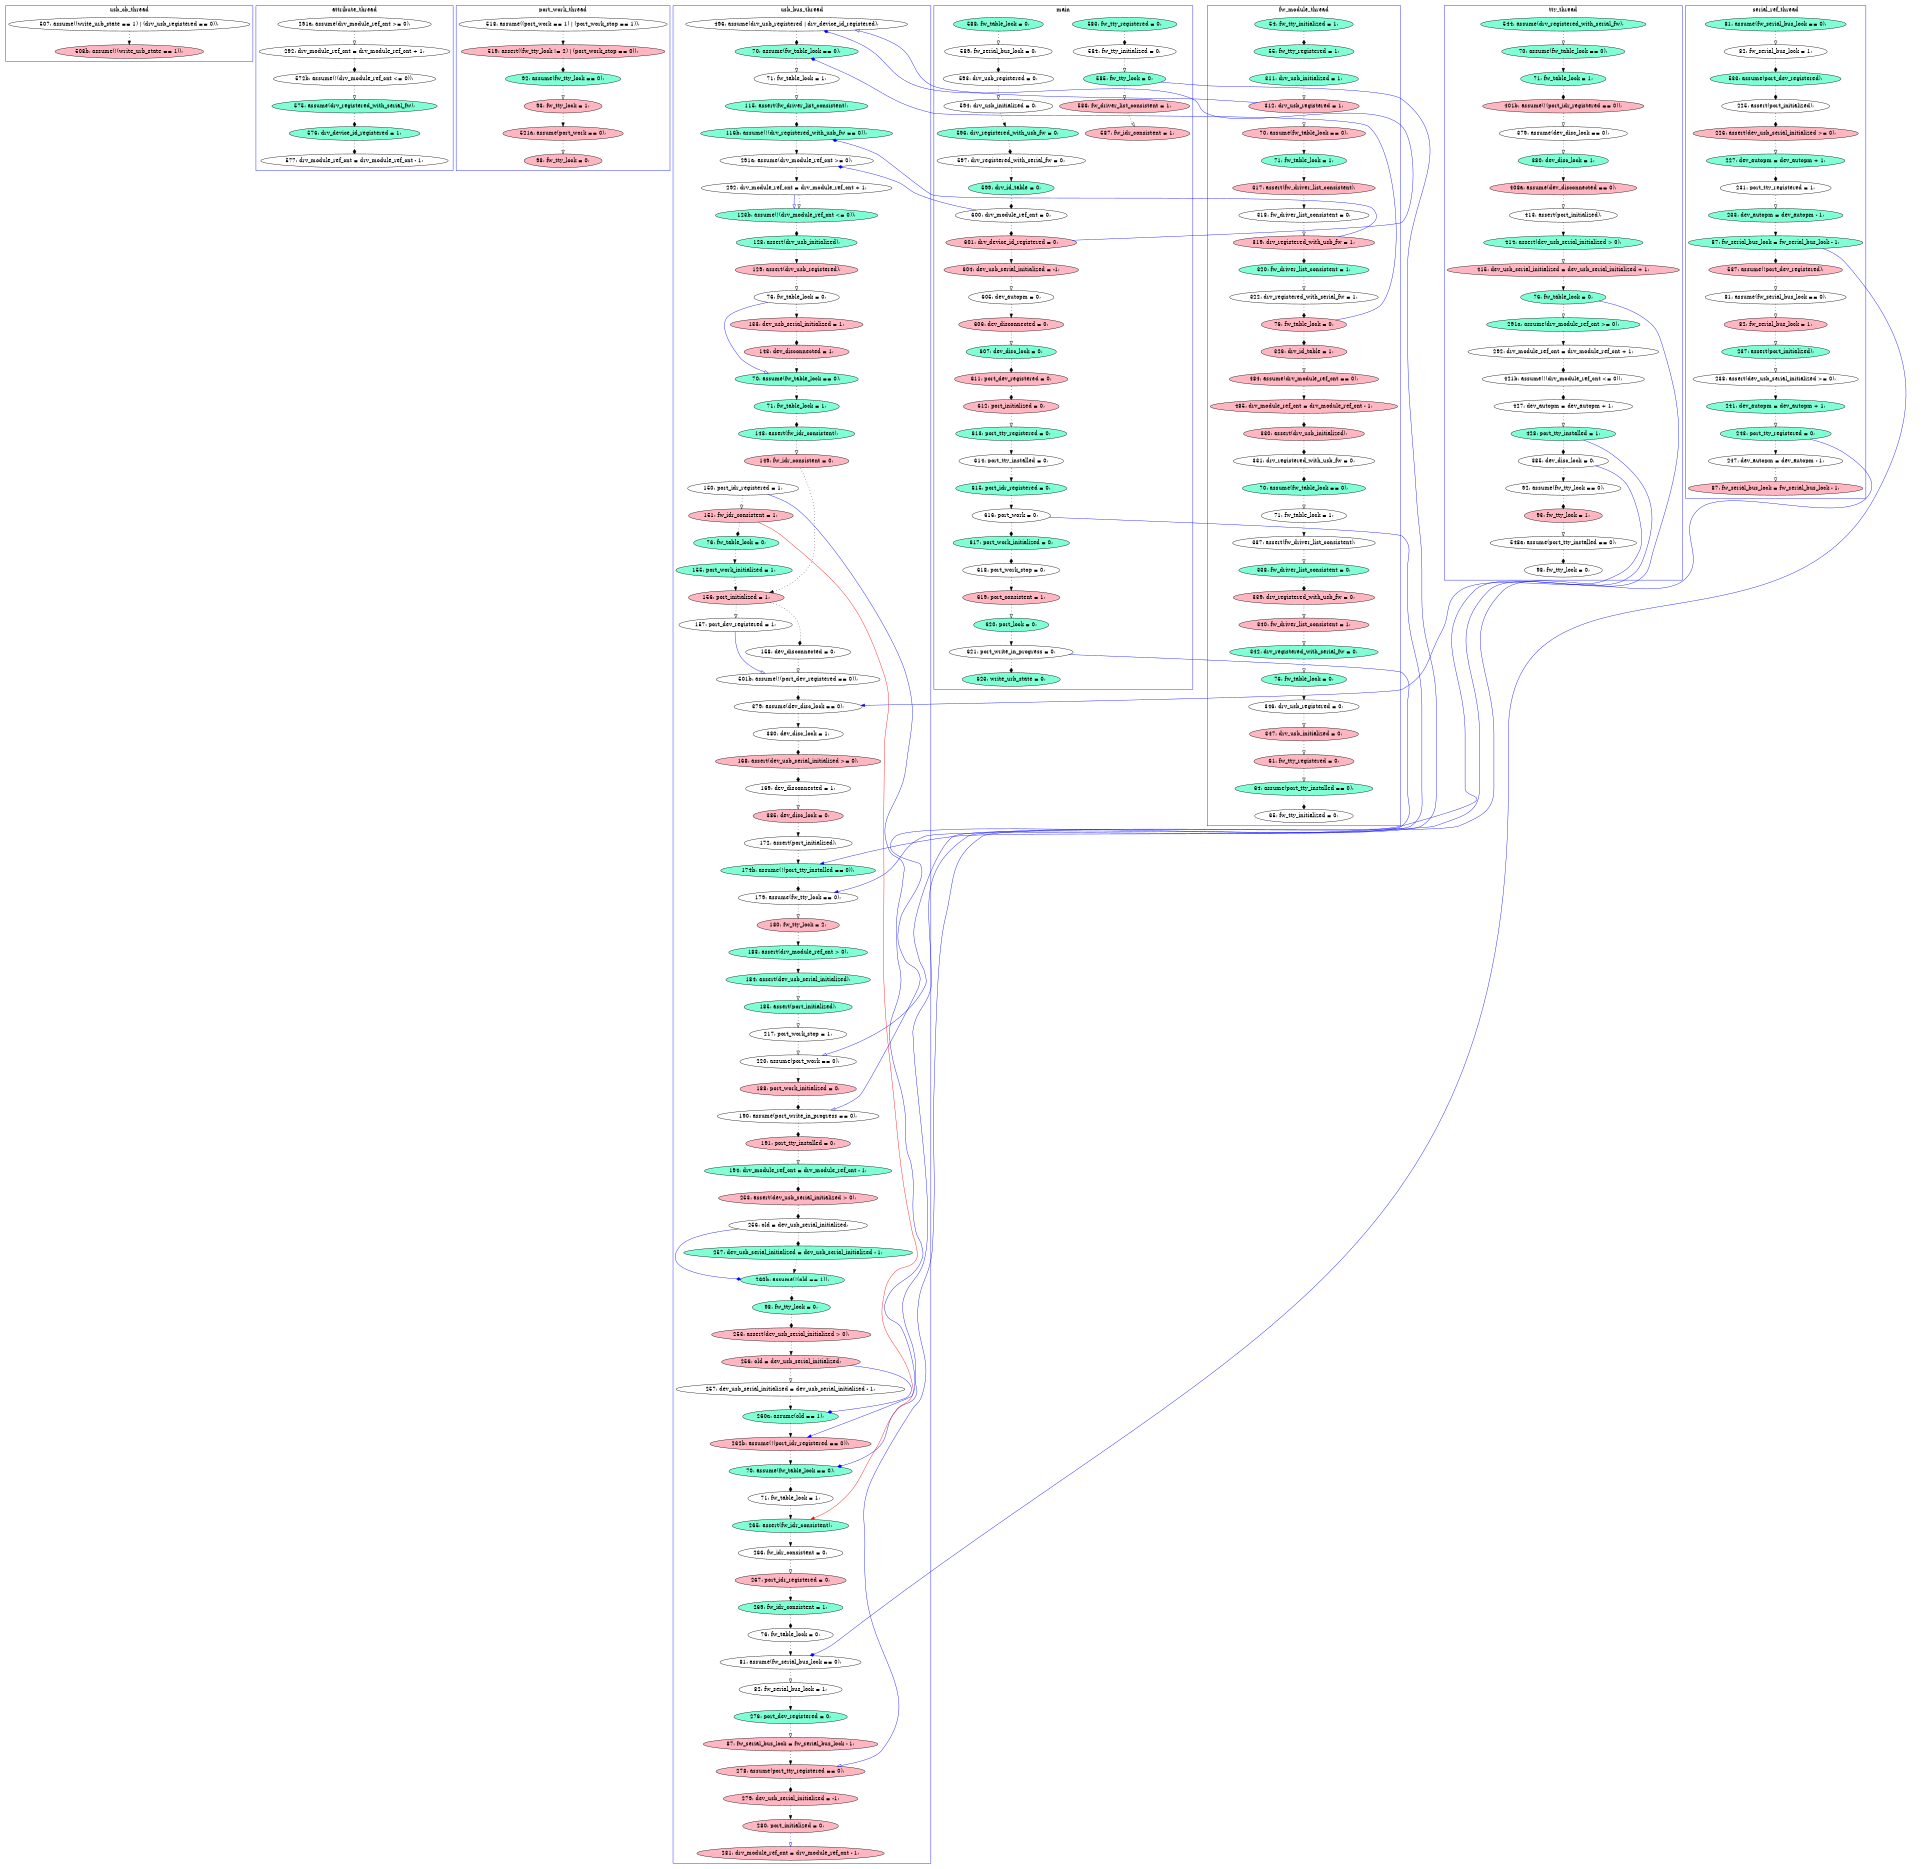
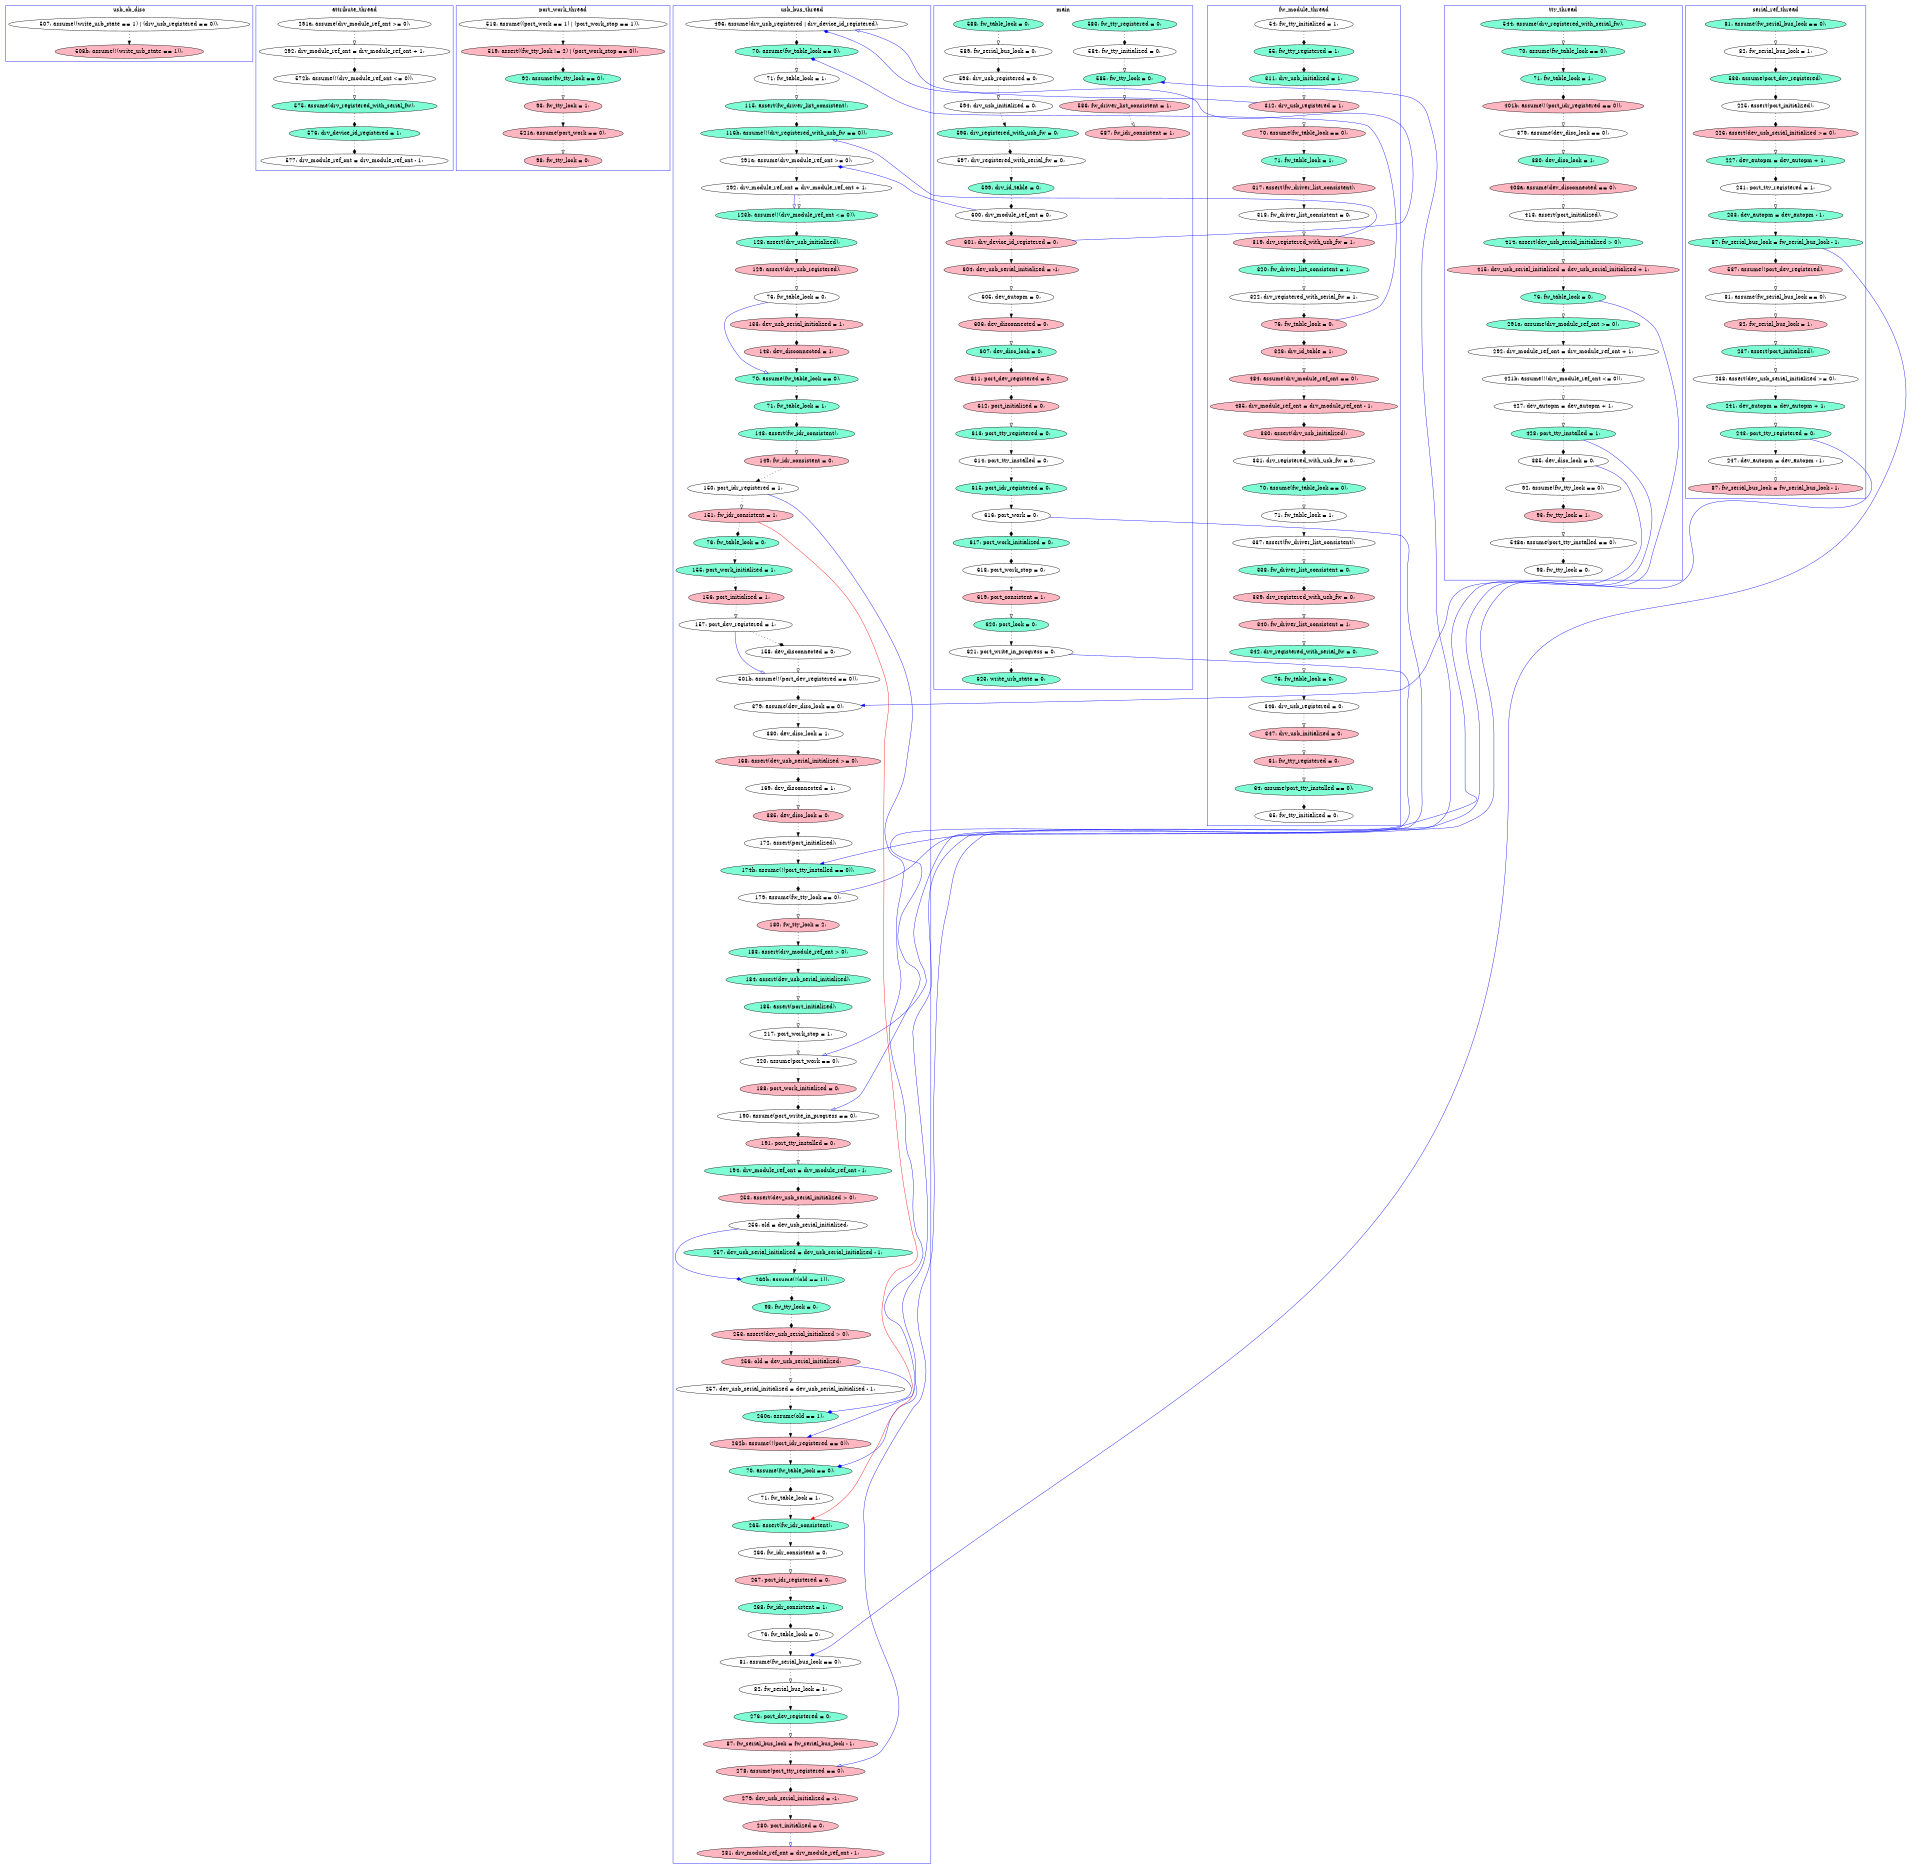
(129, 10) -> (129, 10)
(1304, 24) -> (1304, 24)
none -> (1304, 63)
(1124, 198) -> (1124, 198)
(1563, 391) -> (1563, 391)
(814, 539) -> (772, 474)
(793, 616) -> (765, 638)
(1426, 640) -> (1441, 642)
(791, 1608) -> (791, 1608)
